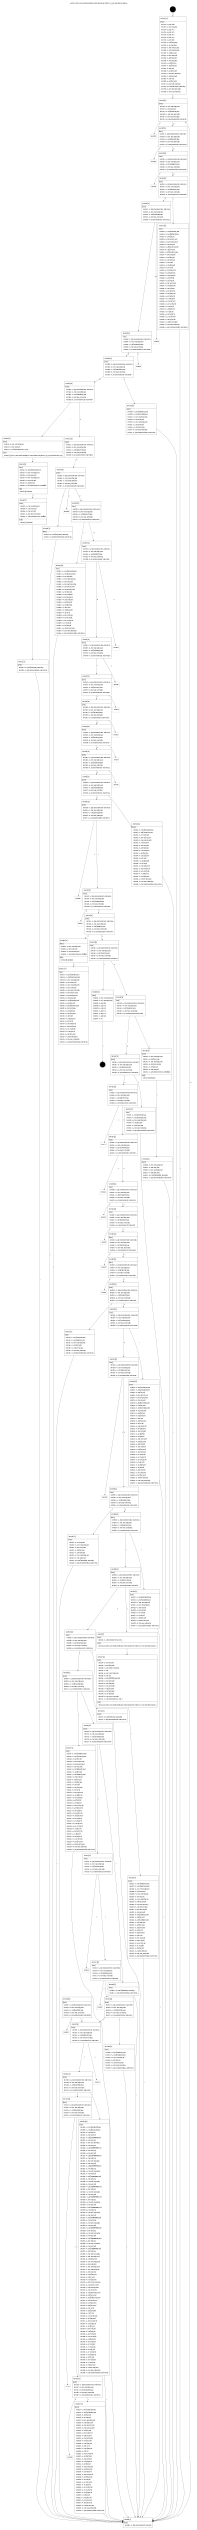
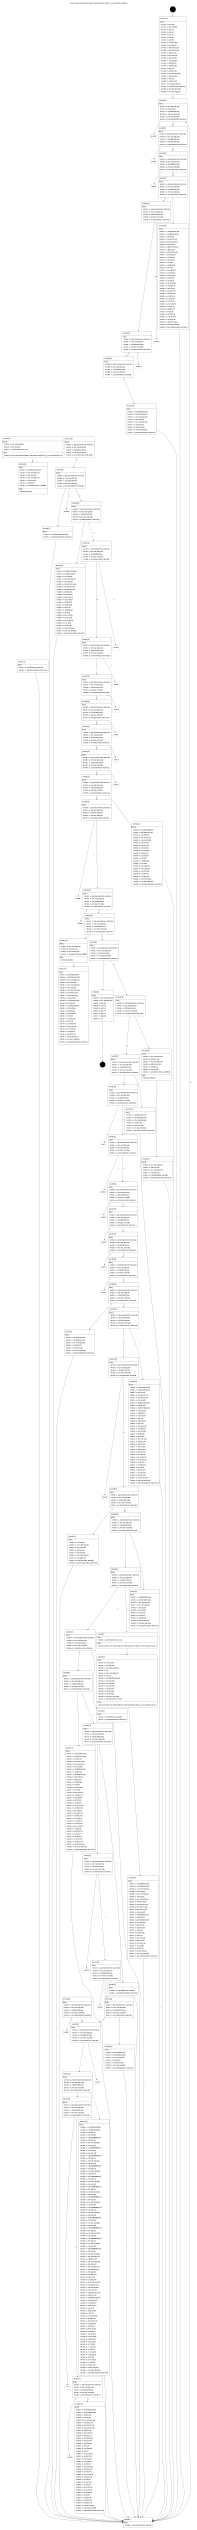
(79, 392) -> none
(33, 512) -> none
